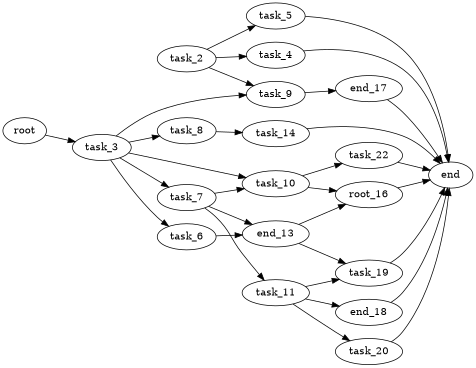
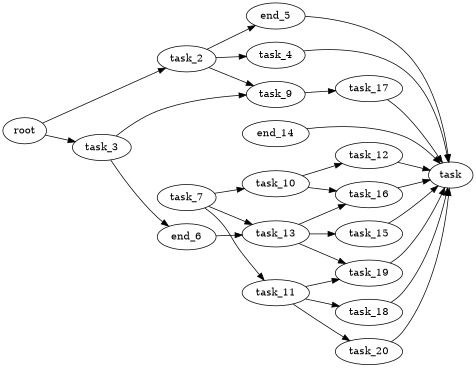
(276, 16) -> (276, 16)
(369, 89) -> (369, 89)
none -> (101, 97)
(187, 131) -> none
(276, 134) -> (276, 134)
(369, 155) -> (369, 155)
(184, 165) -> none
(141, 171) -> none
(451, 175) -> (451, 175)
(369, 195) -> (369, 195)
(276, 234) -> (276, 234)
none -> (369, 234)
(187, 237) -> (187, 237)
(369, 312) -> (369, 312)
